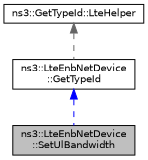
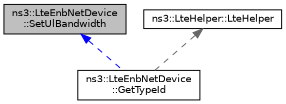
(74, 14) -> (213, 19)
(74, 112) -> (106, 56)
